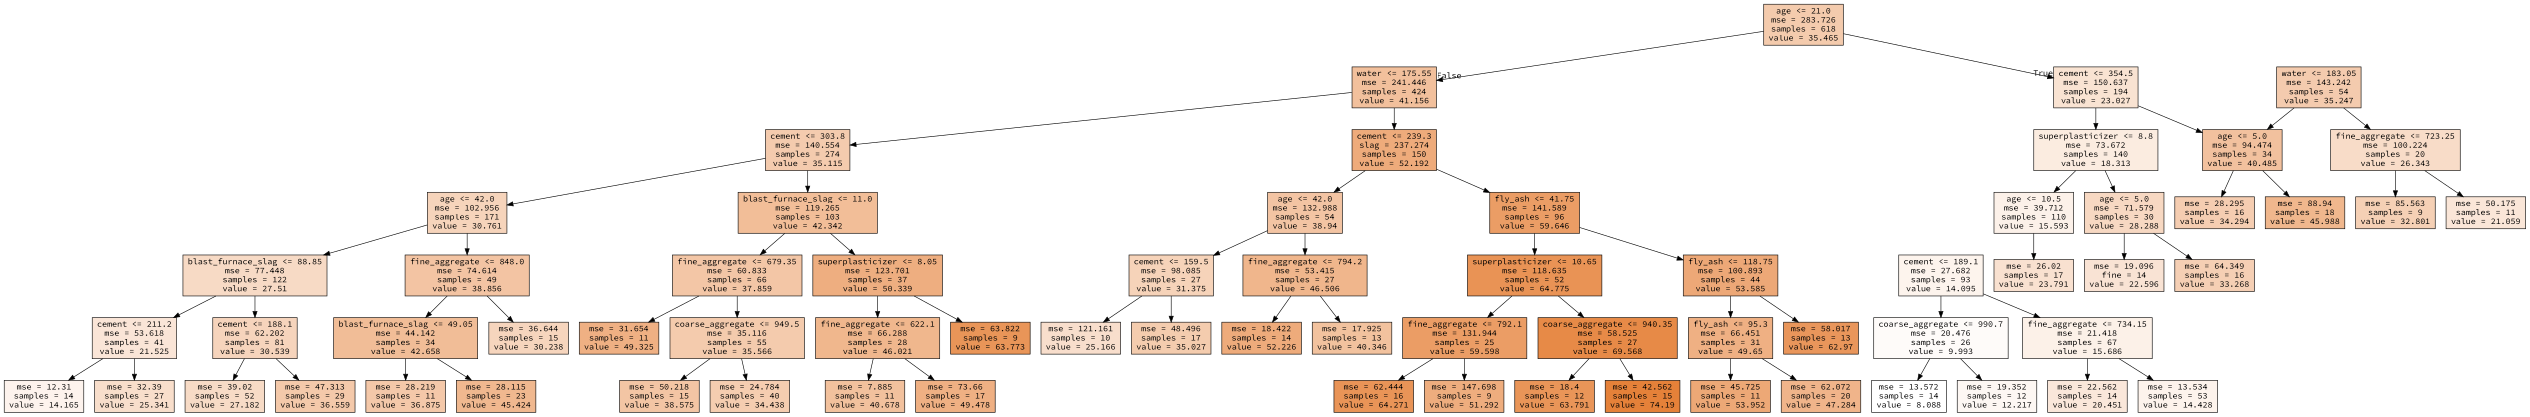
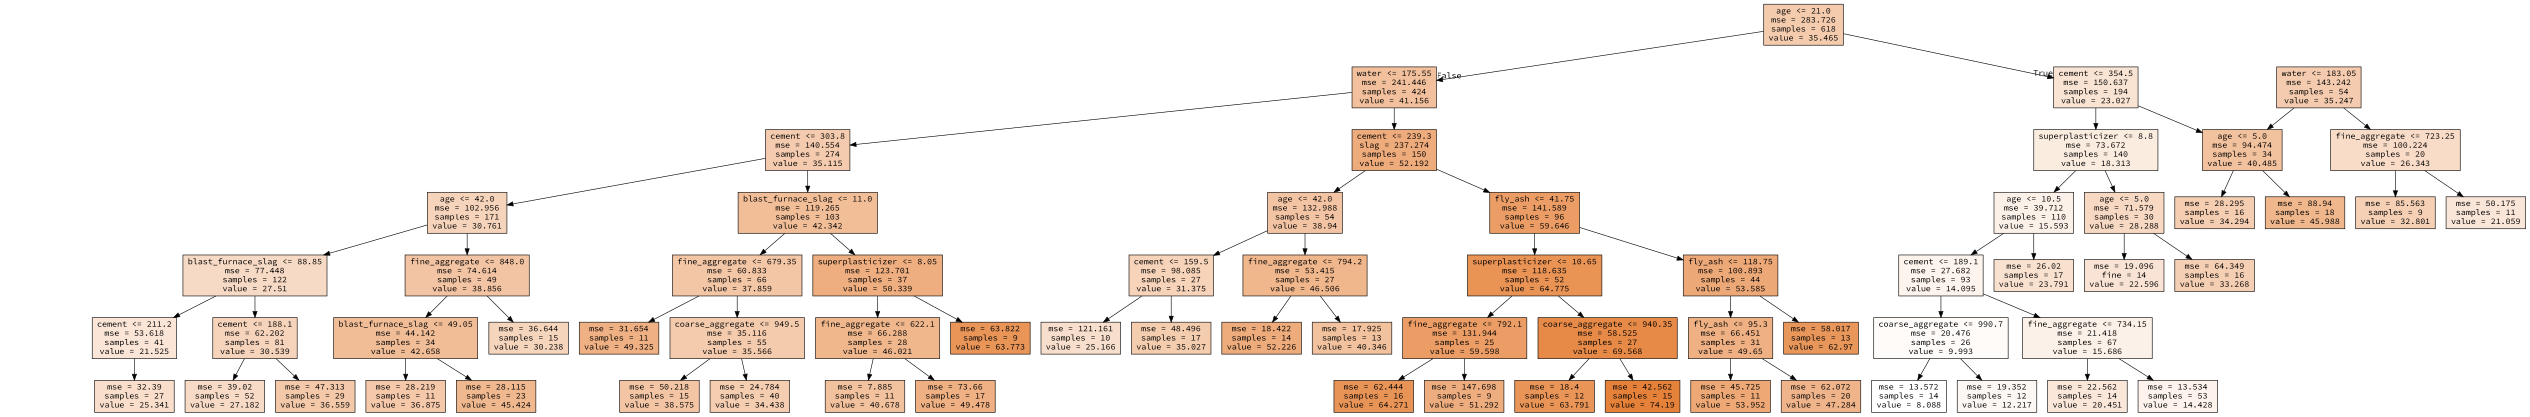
none -> (1990, 242)
(44, 396) -> none
